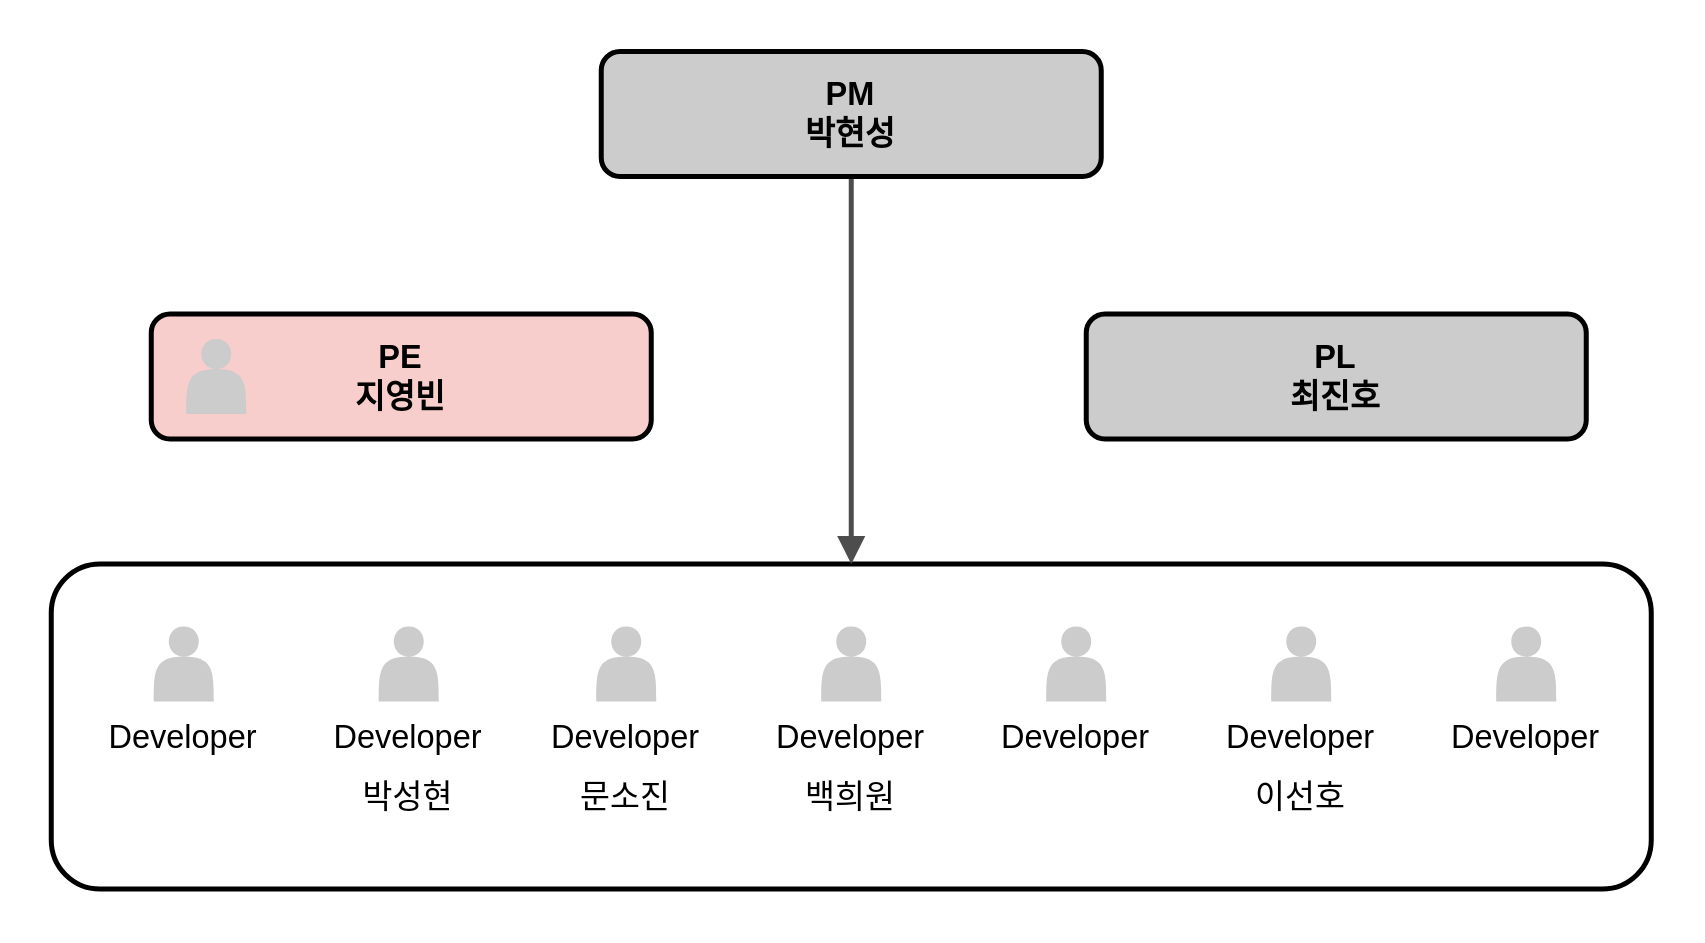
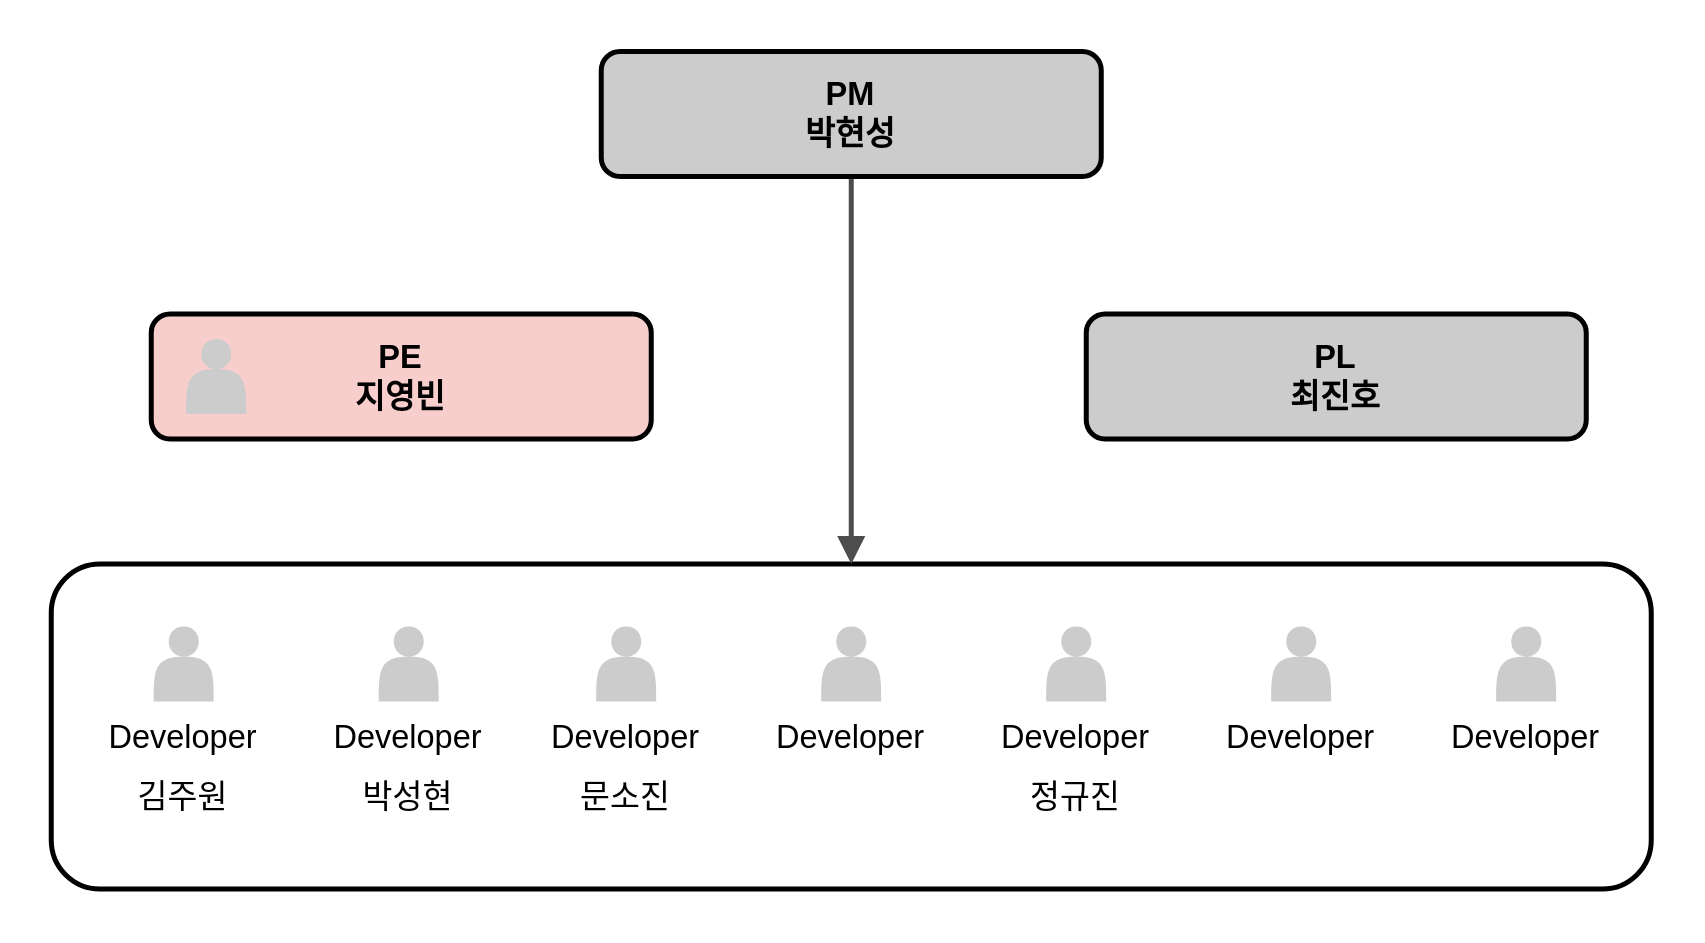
none -> (184, 795)
(851, 795) -> none
none -> (1076, 795)
(1301, 795) -> none
